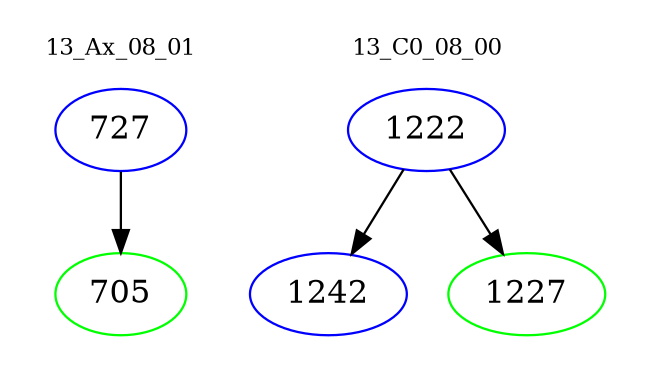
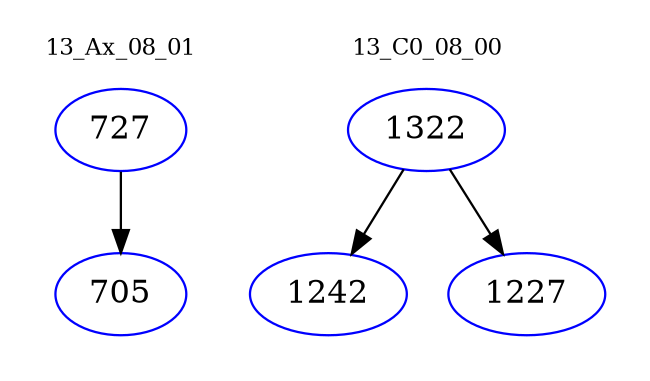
(426, 130) -> (426, 130)
(121, 294) -> (121, 294)
(527, 294) -> (527, 294)
